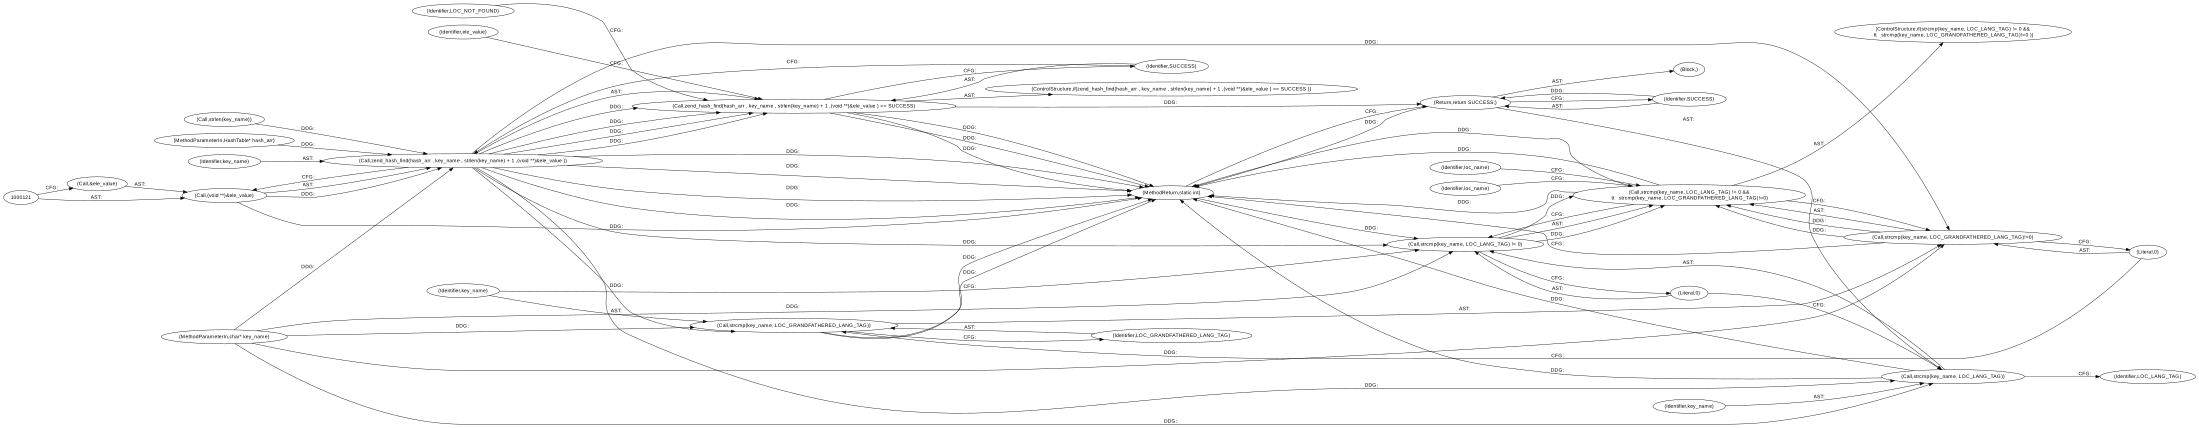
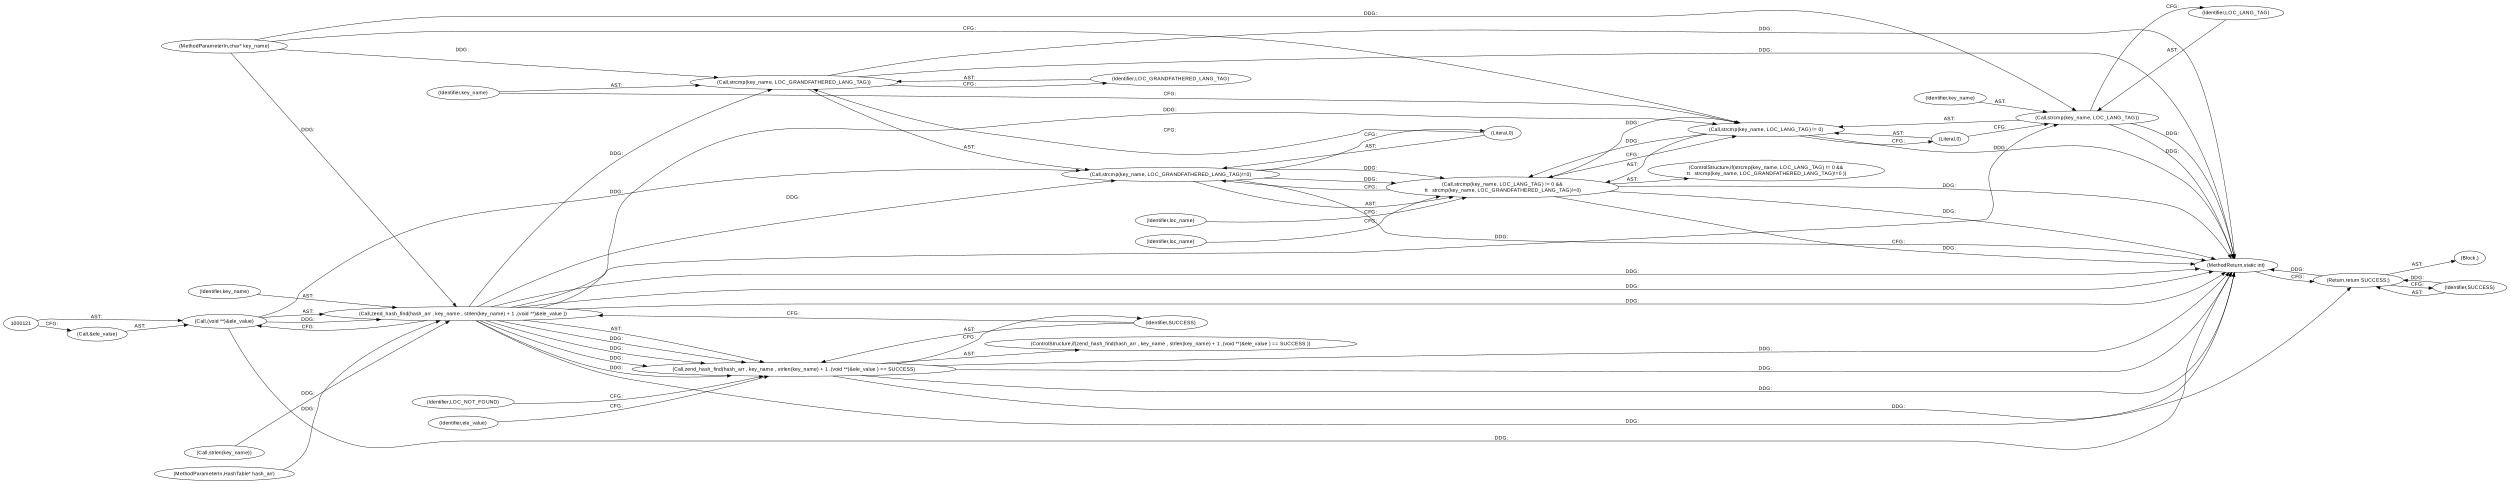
(1770, 165) -> (2163, 64)
(1305, 220) -> (2044, 147)
(794, 307) -> (970, 28)
(1106, 367) -> (653, 190)
